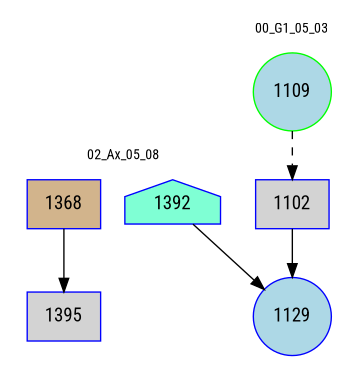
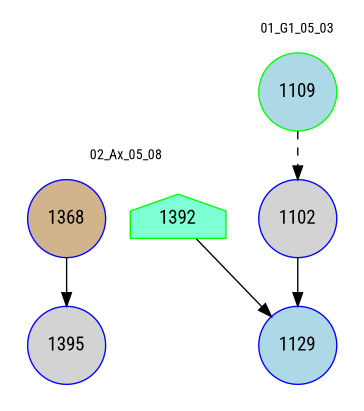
(292, 29) -> (298, 29)
(64, 204) -> (67, 219)
(173, 204) -> (178, 219)
(292, 204) -> (298, 219)
(64, 317) -> (67, 345)
